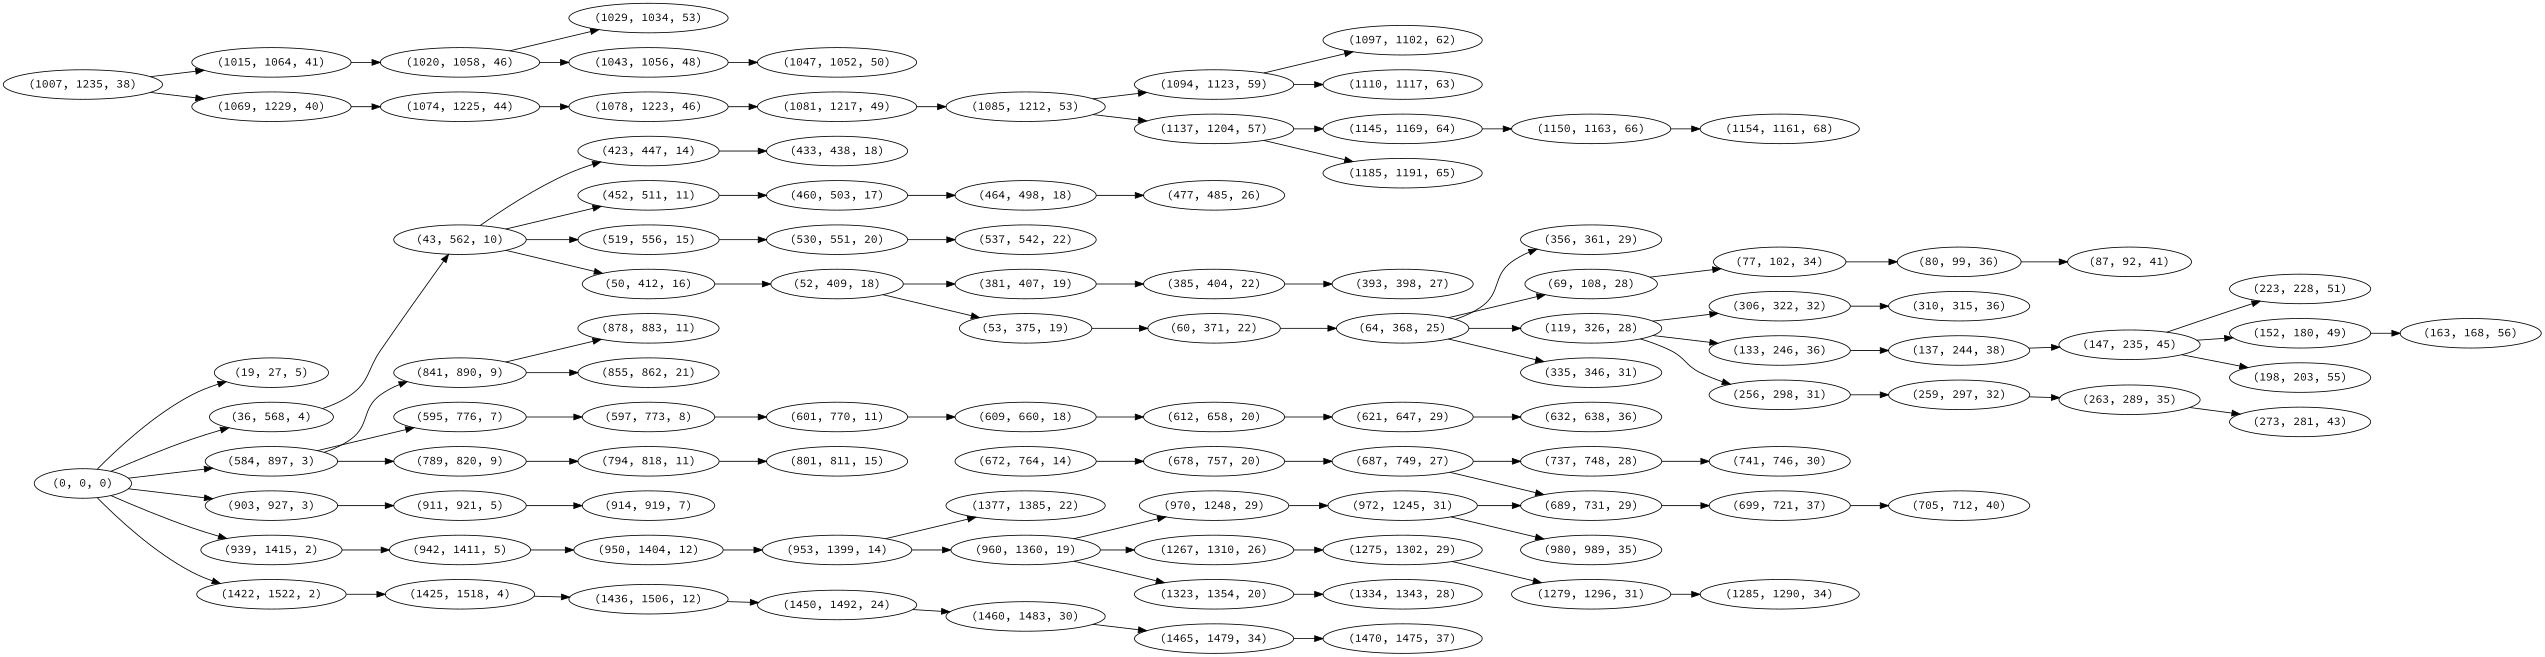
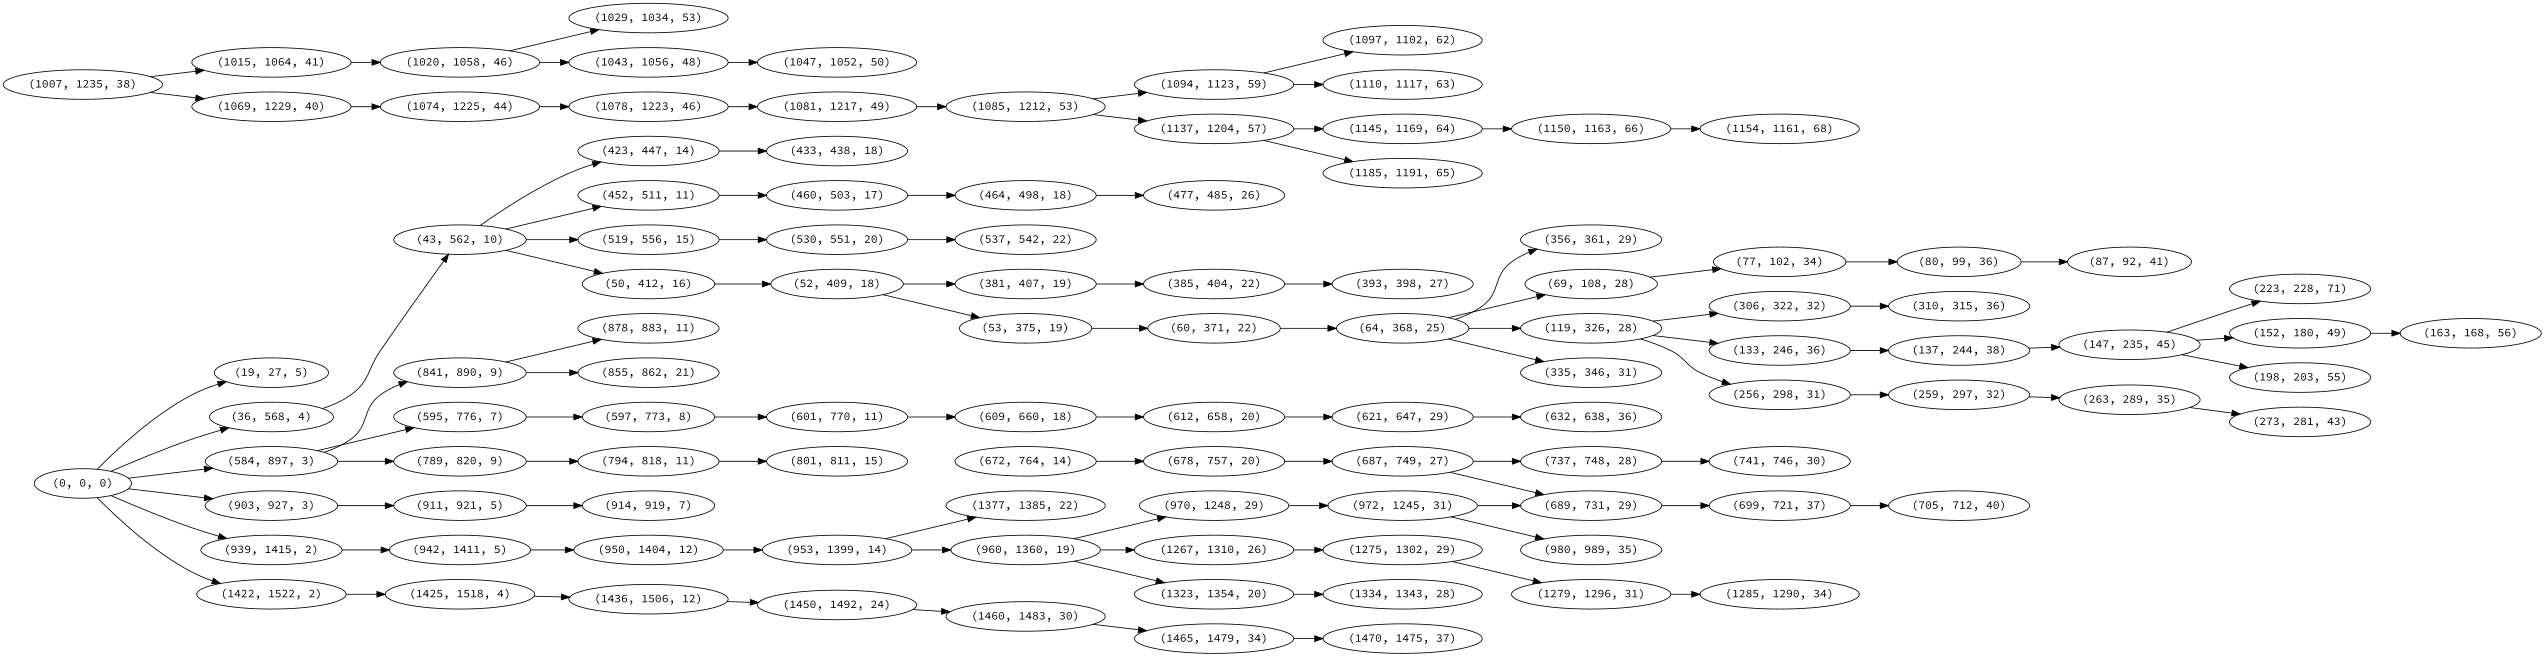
(2300, 289) -> (2300, 289)
